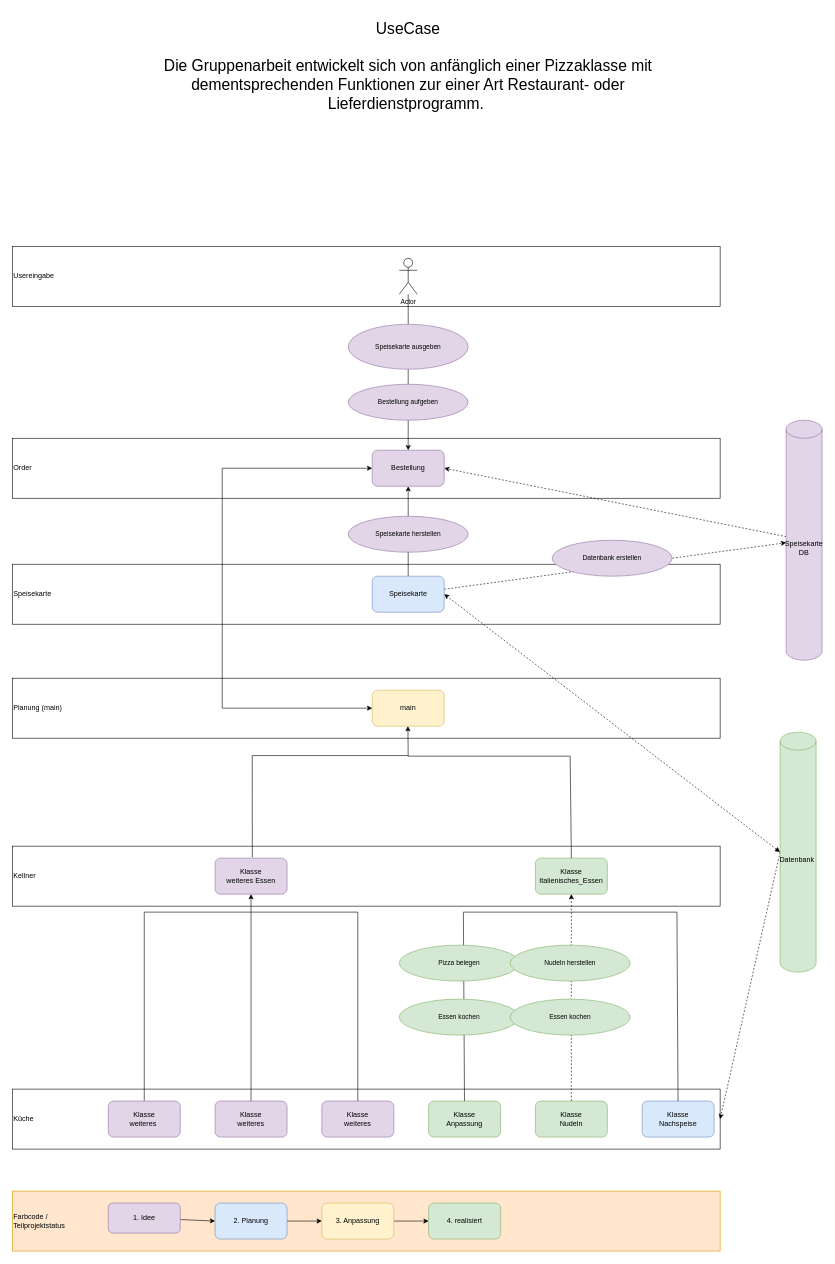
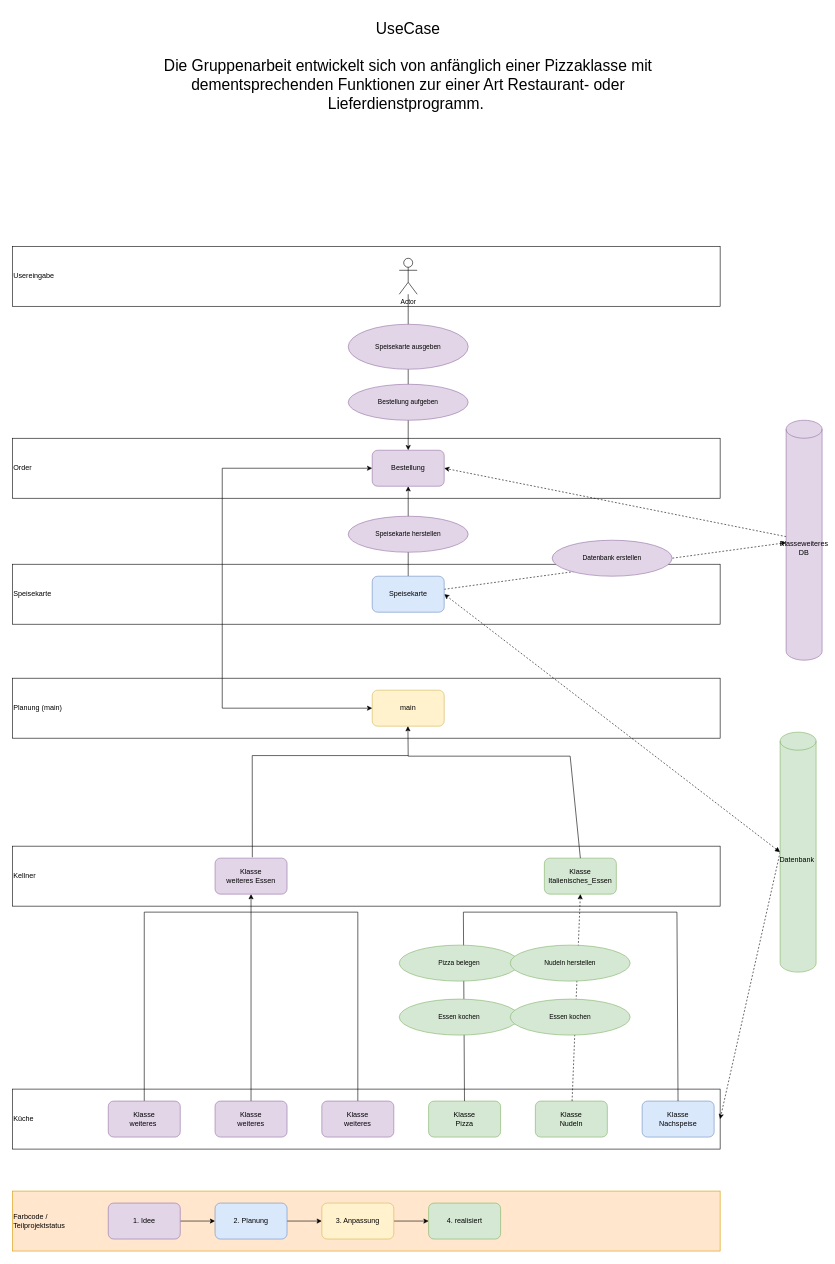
(804, 548) -> (804, 548)
(572, 876) -> (581, 876)
(465, 1119) -> (465, 1119)
(144, 1218) -> (144, 1221)
